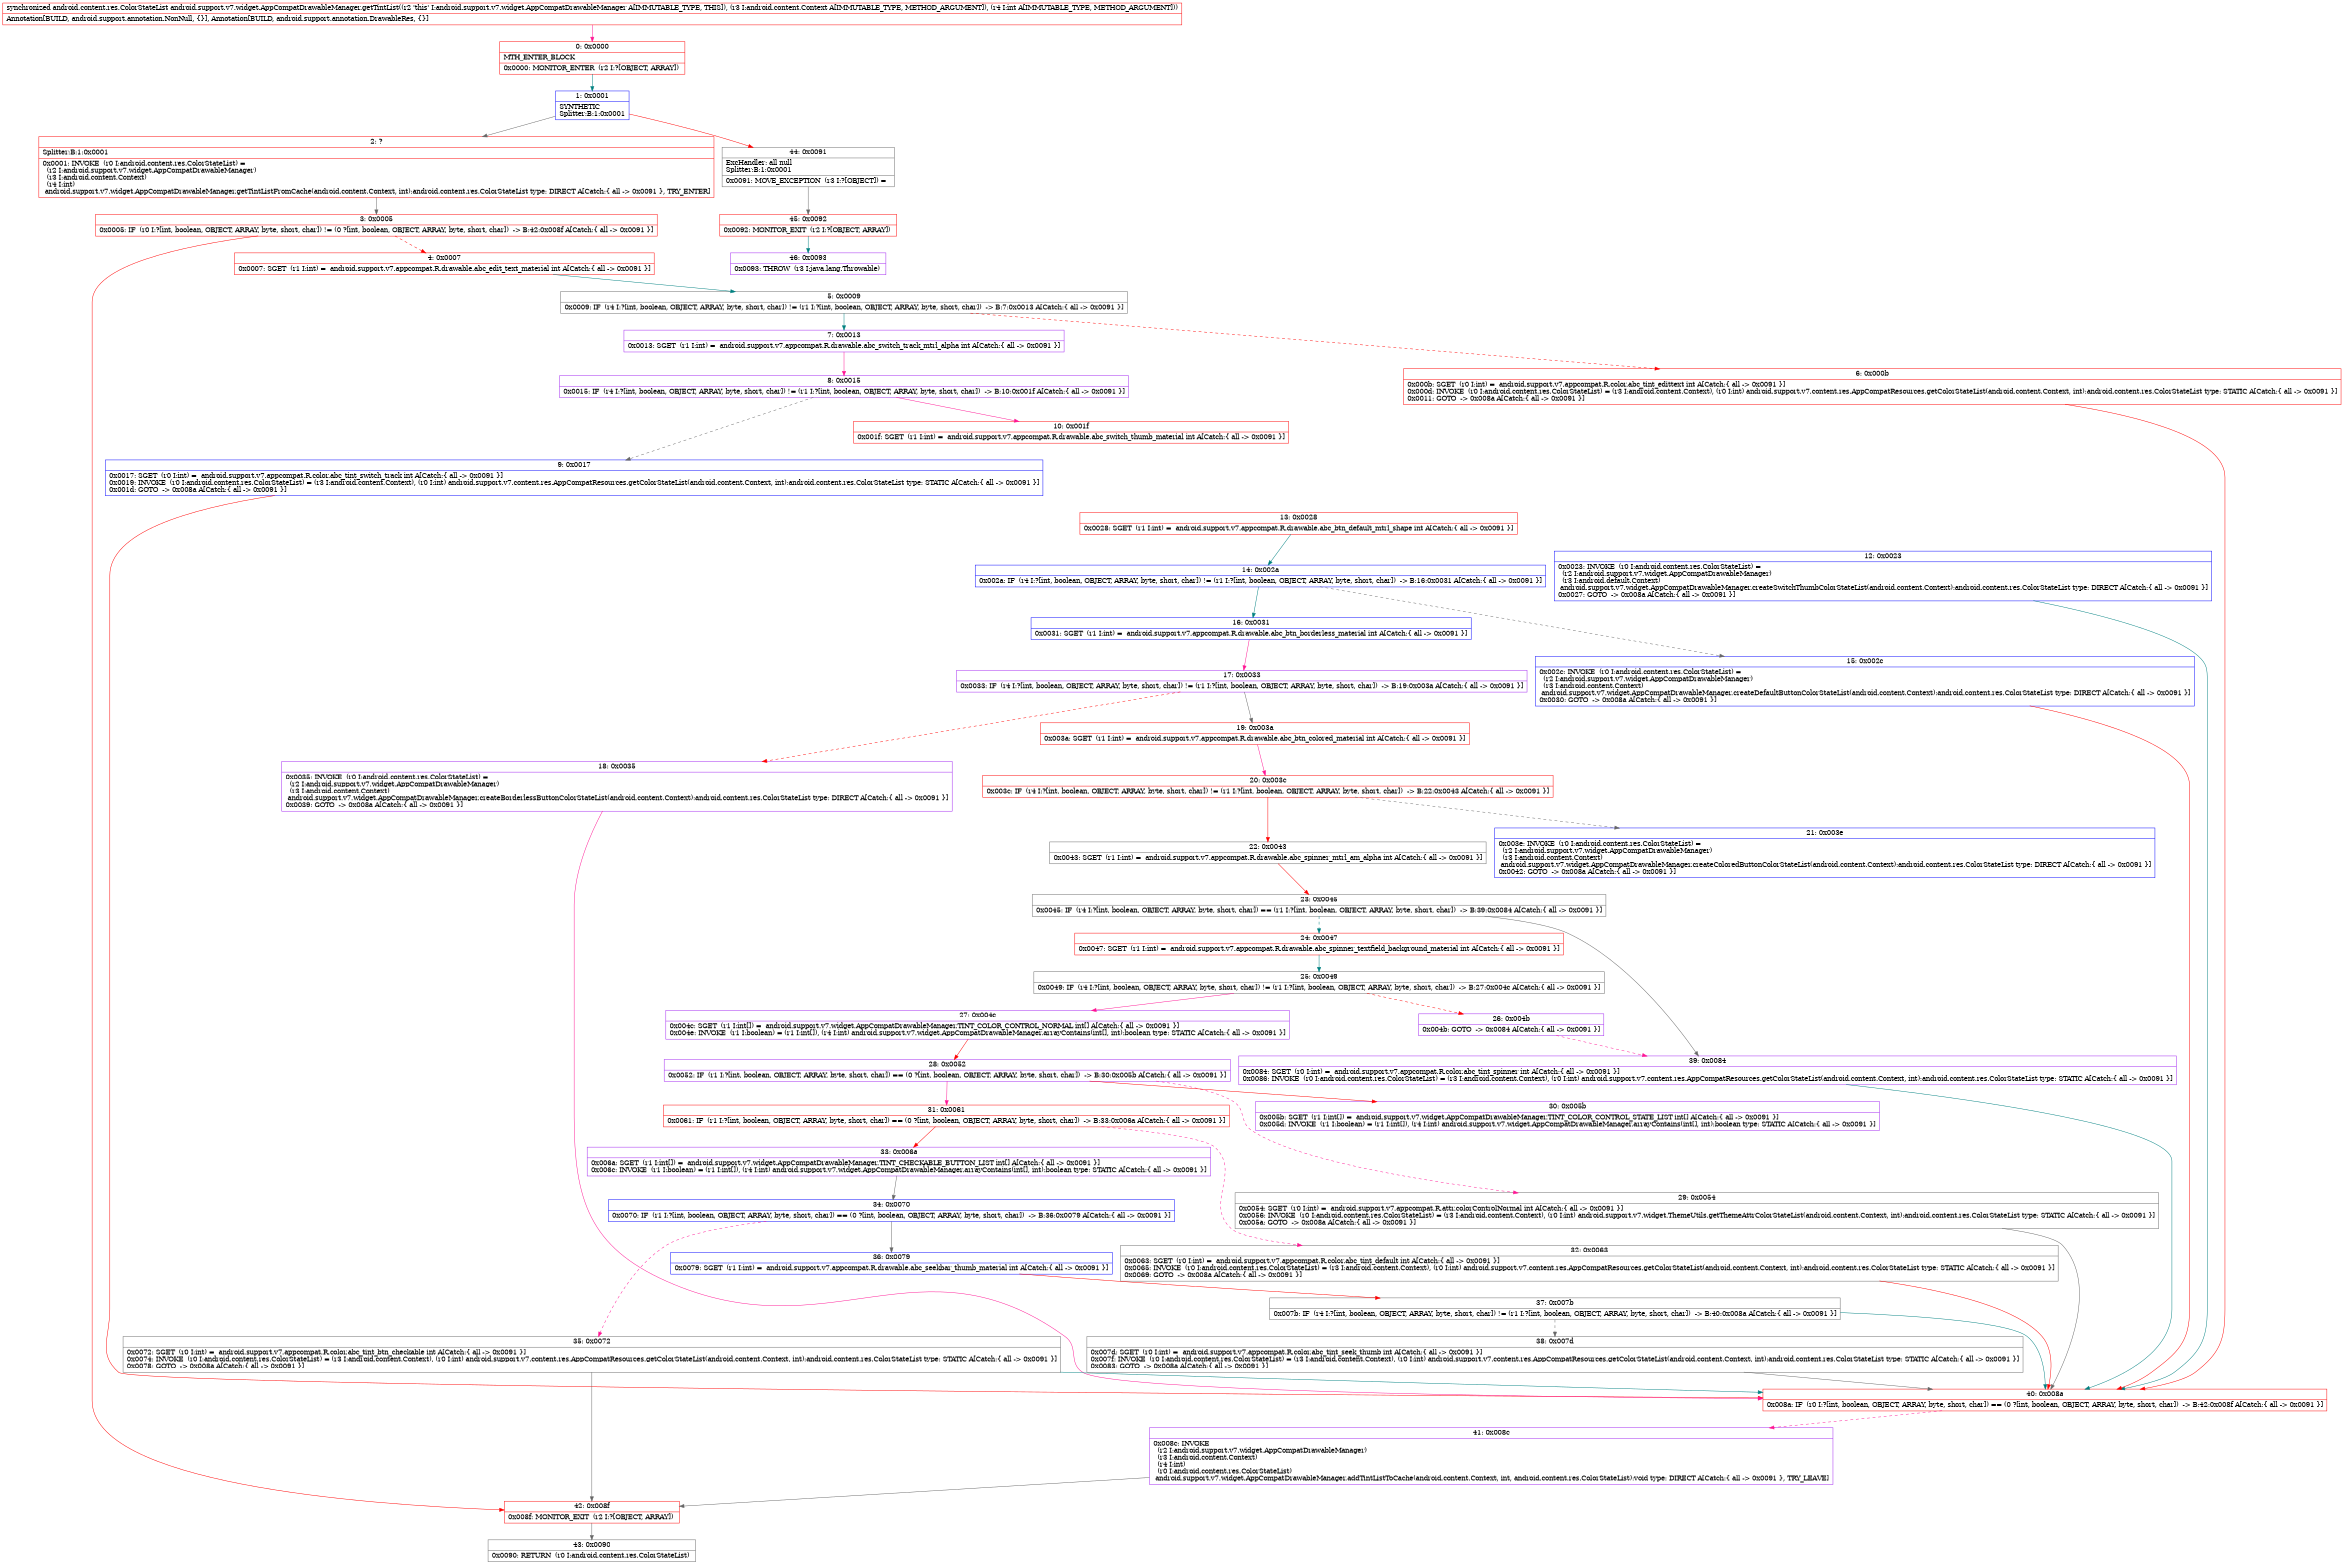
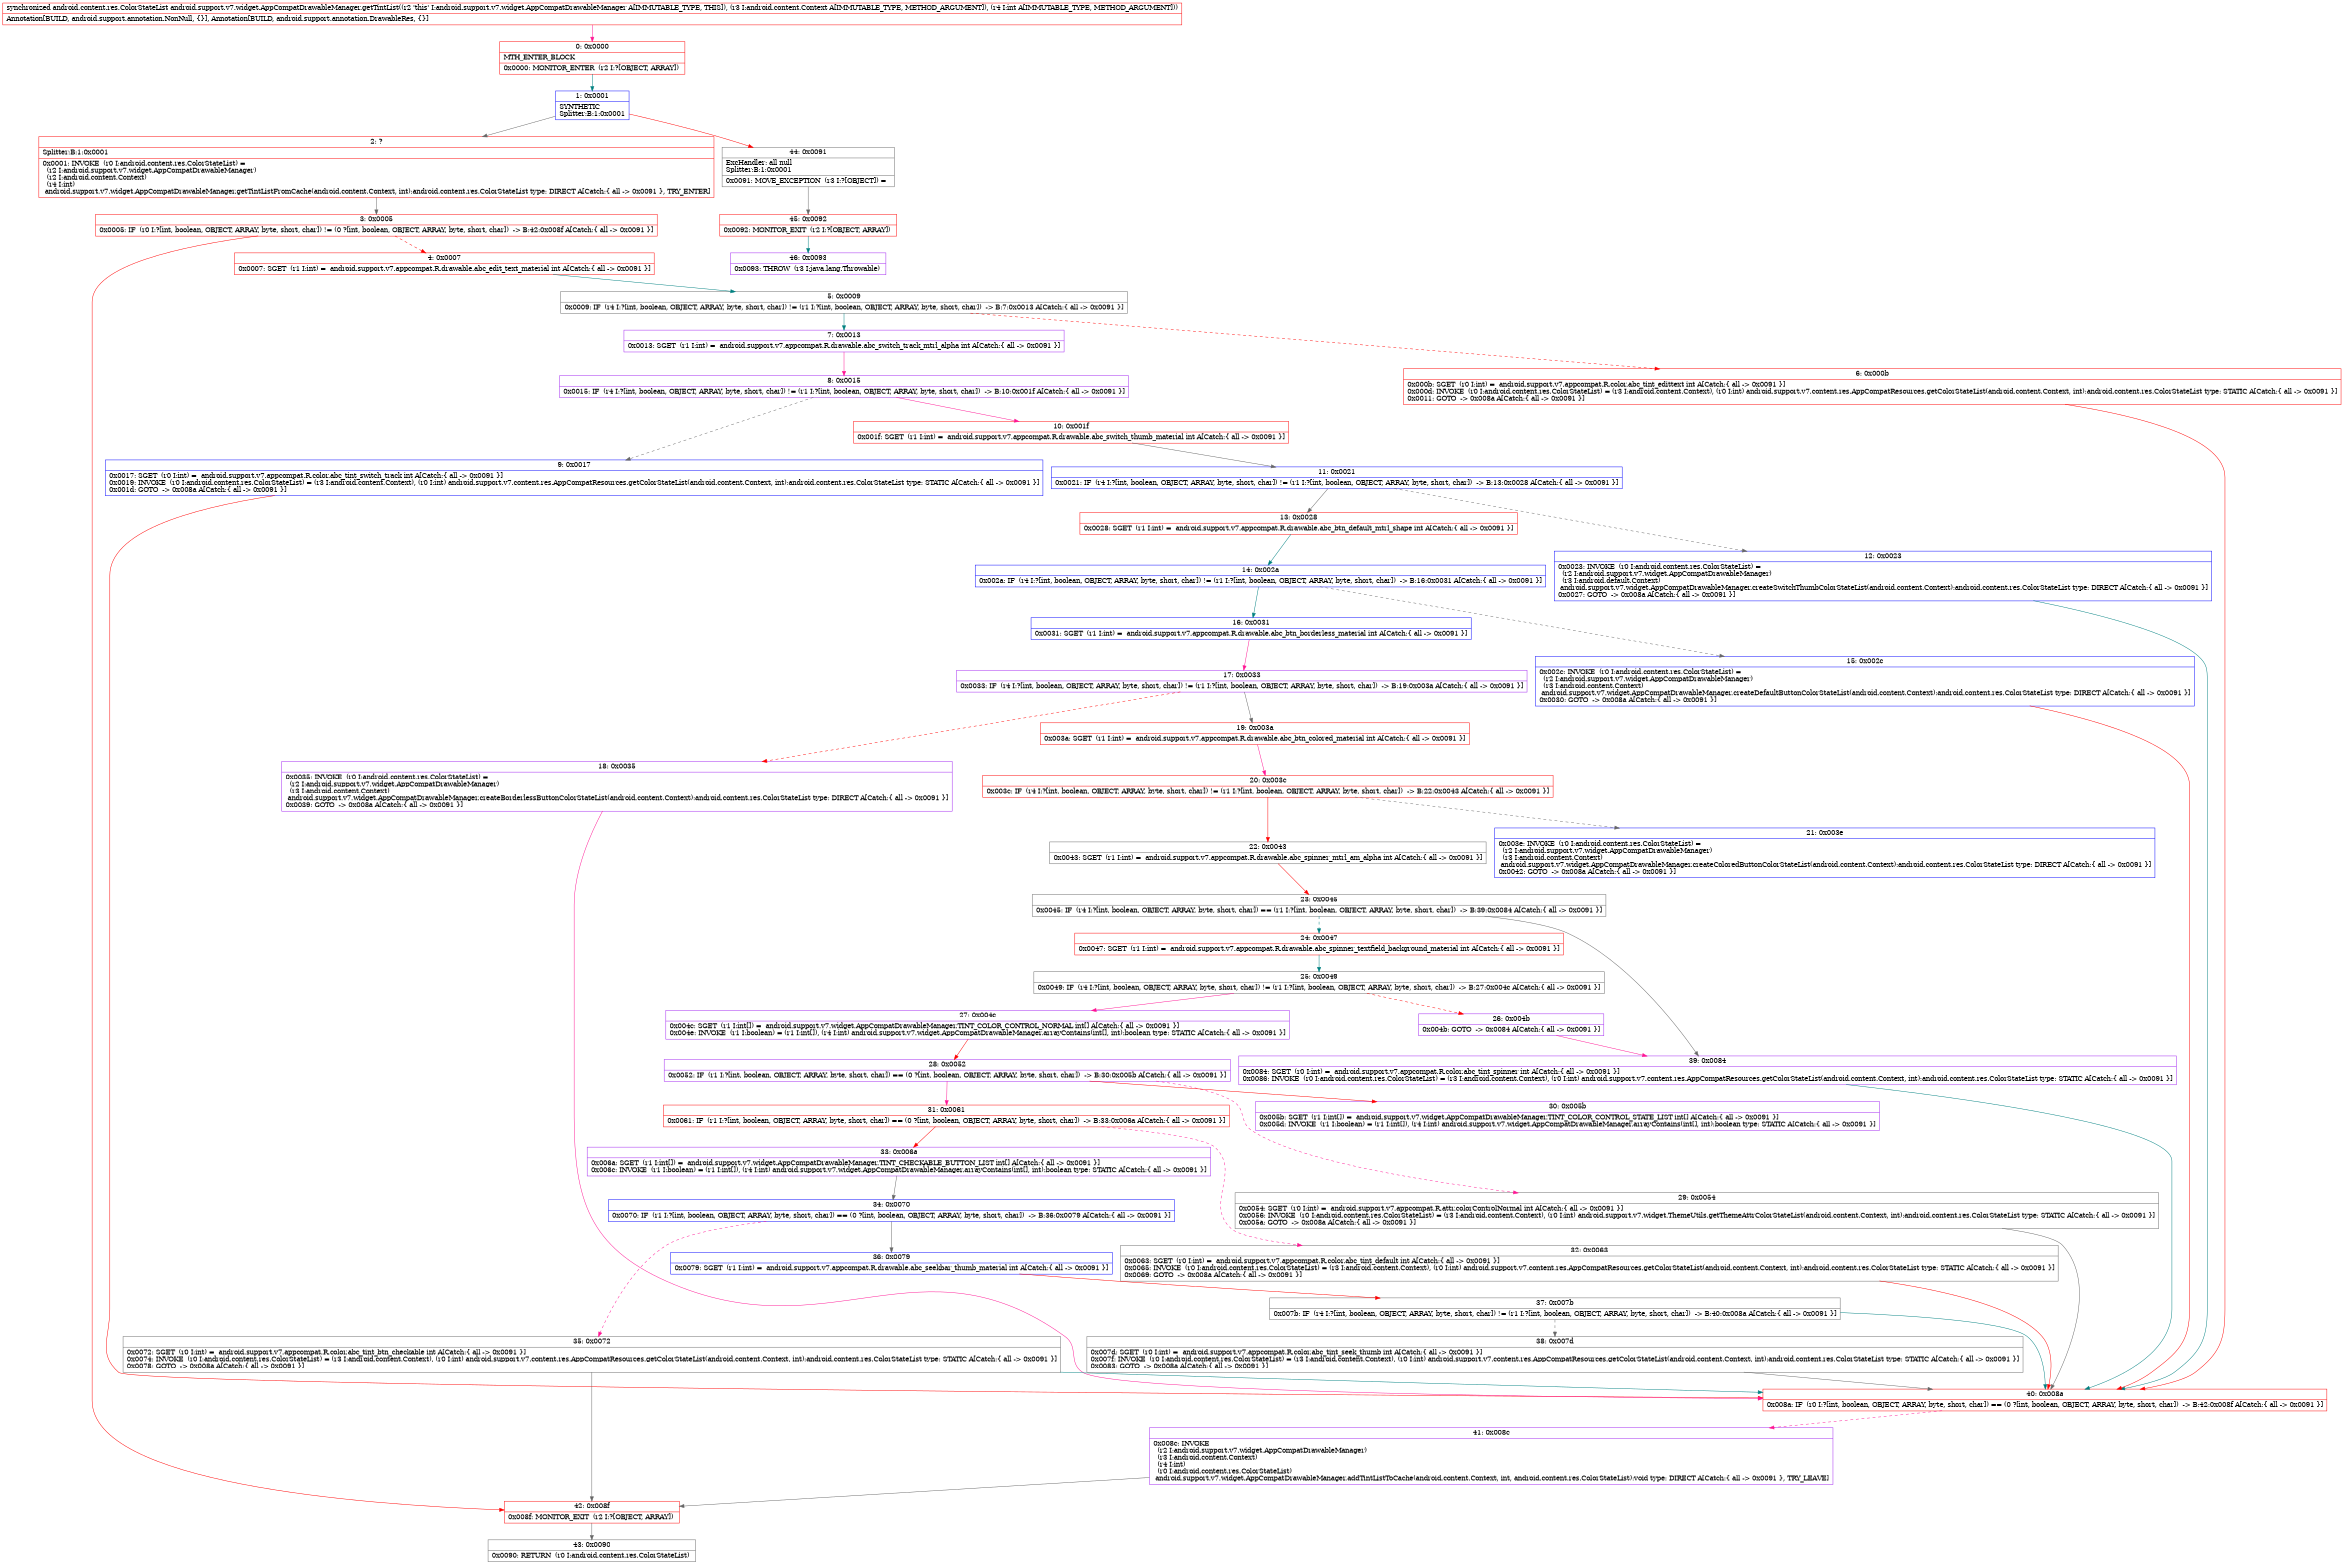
(95, 178) -> (95, 178)
none -> (1337, 478)
(1599, 1045) -> (1599, 1045)
